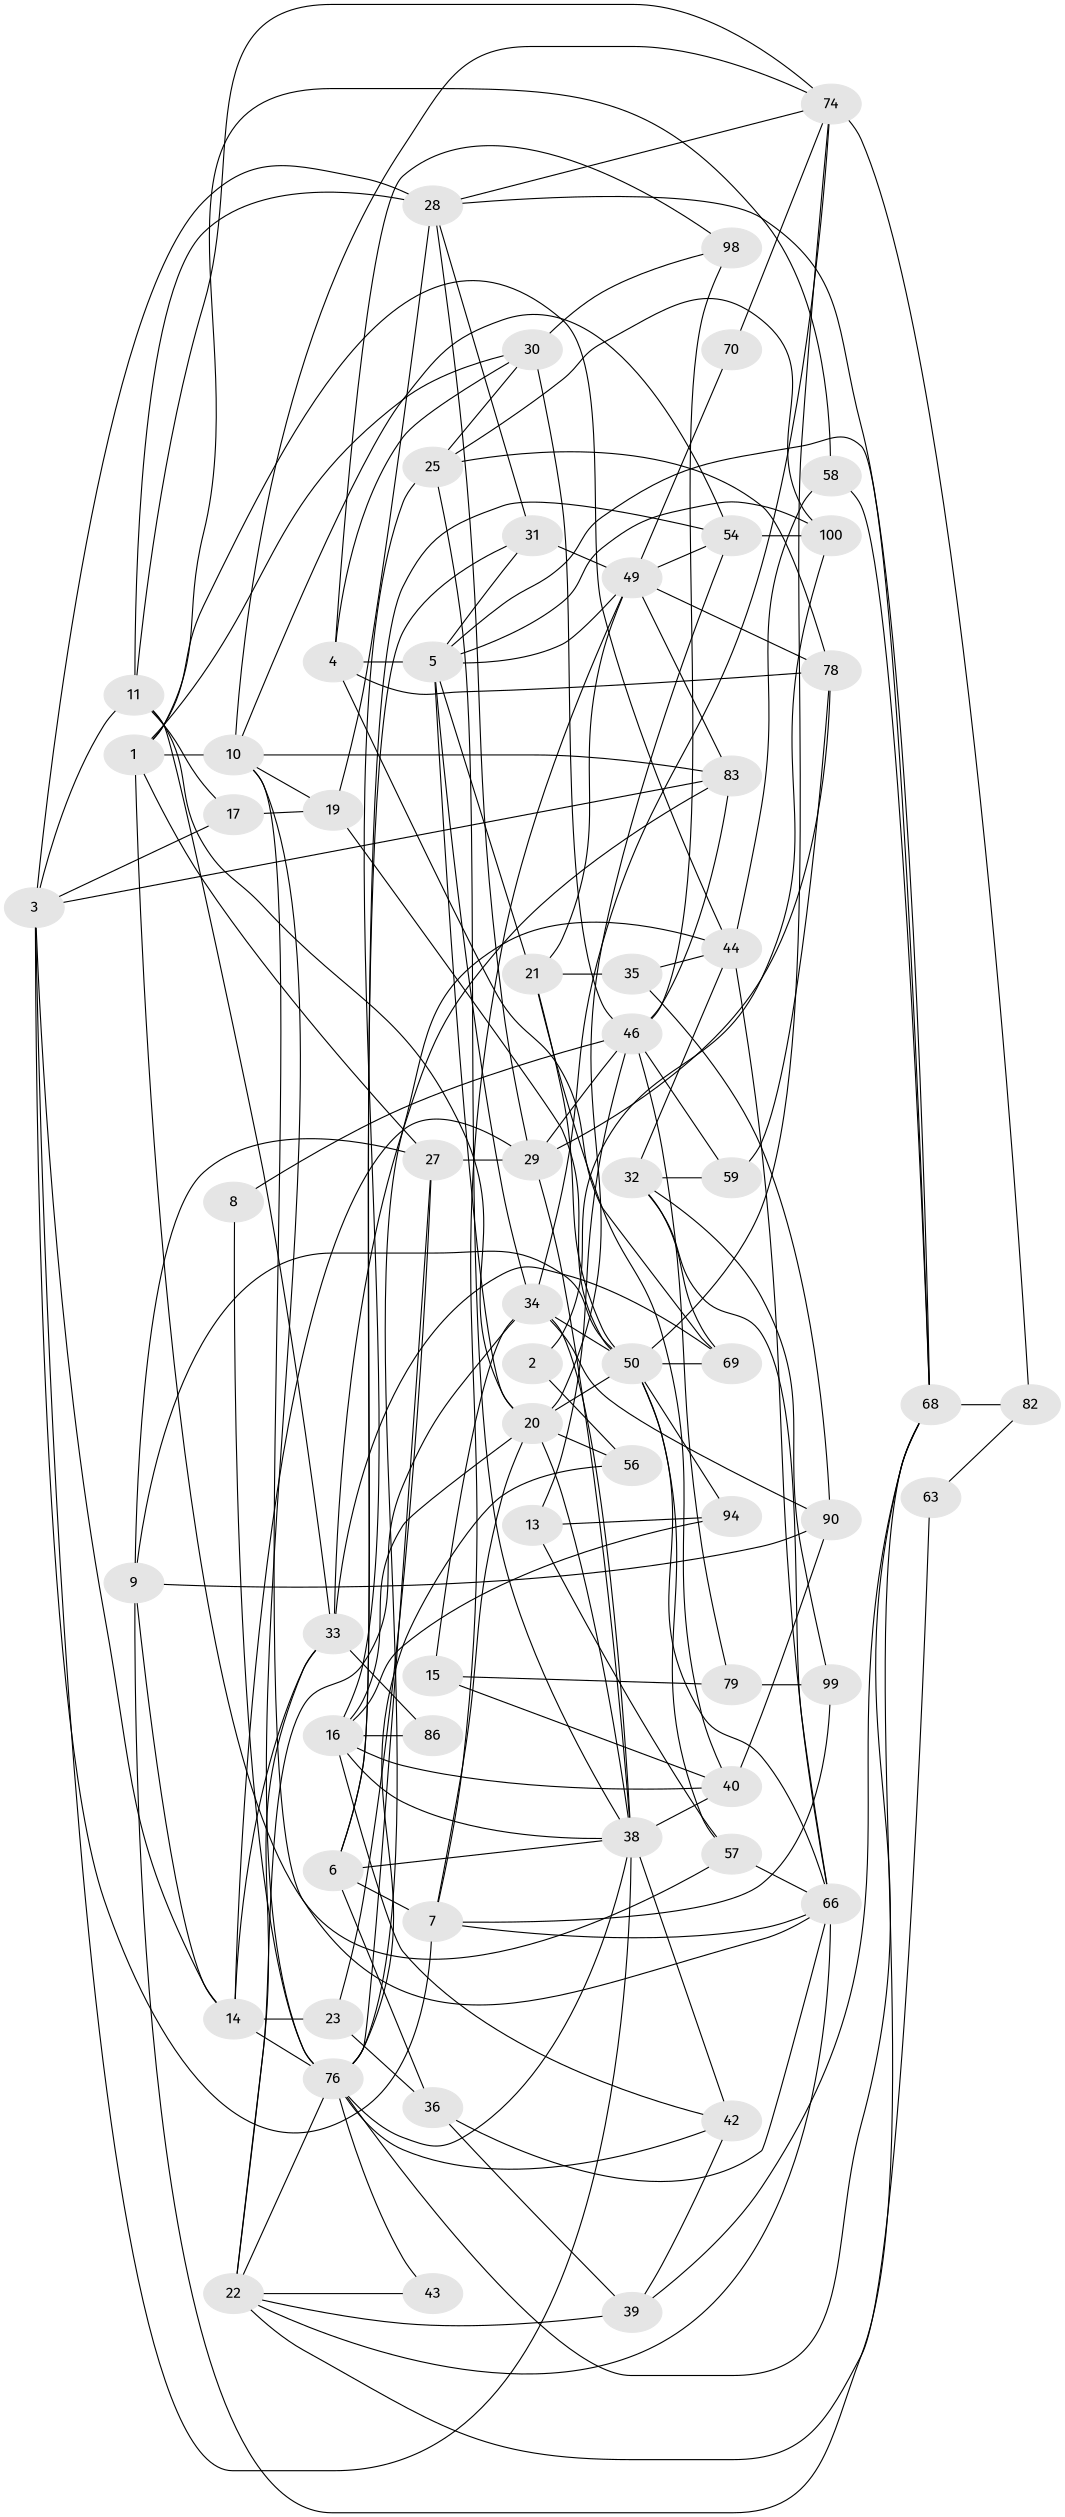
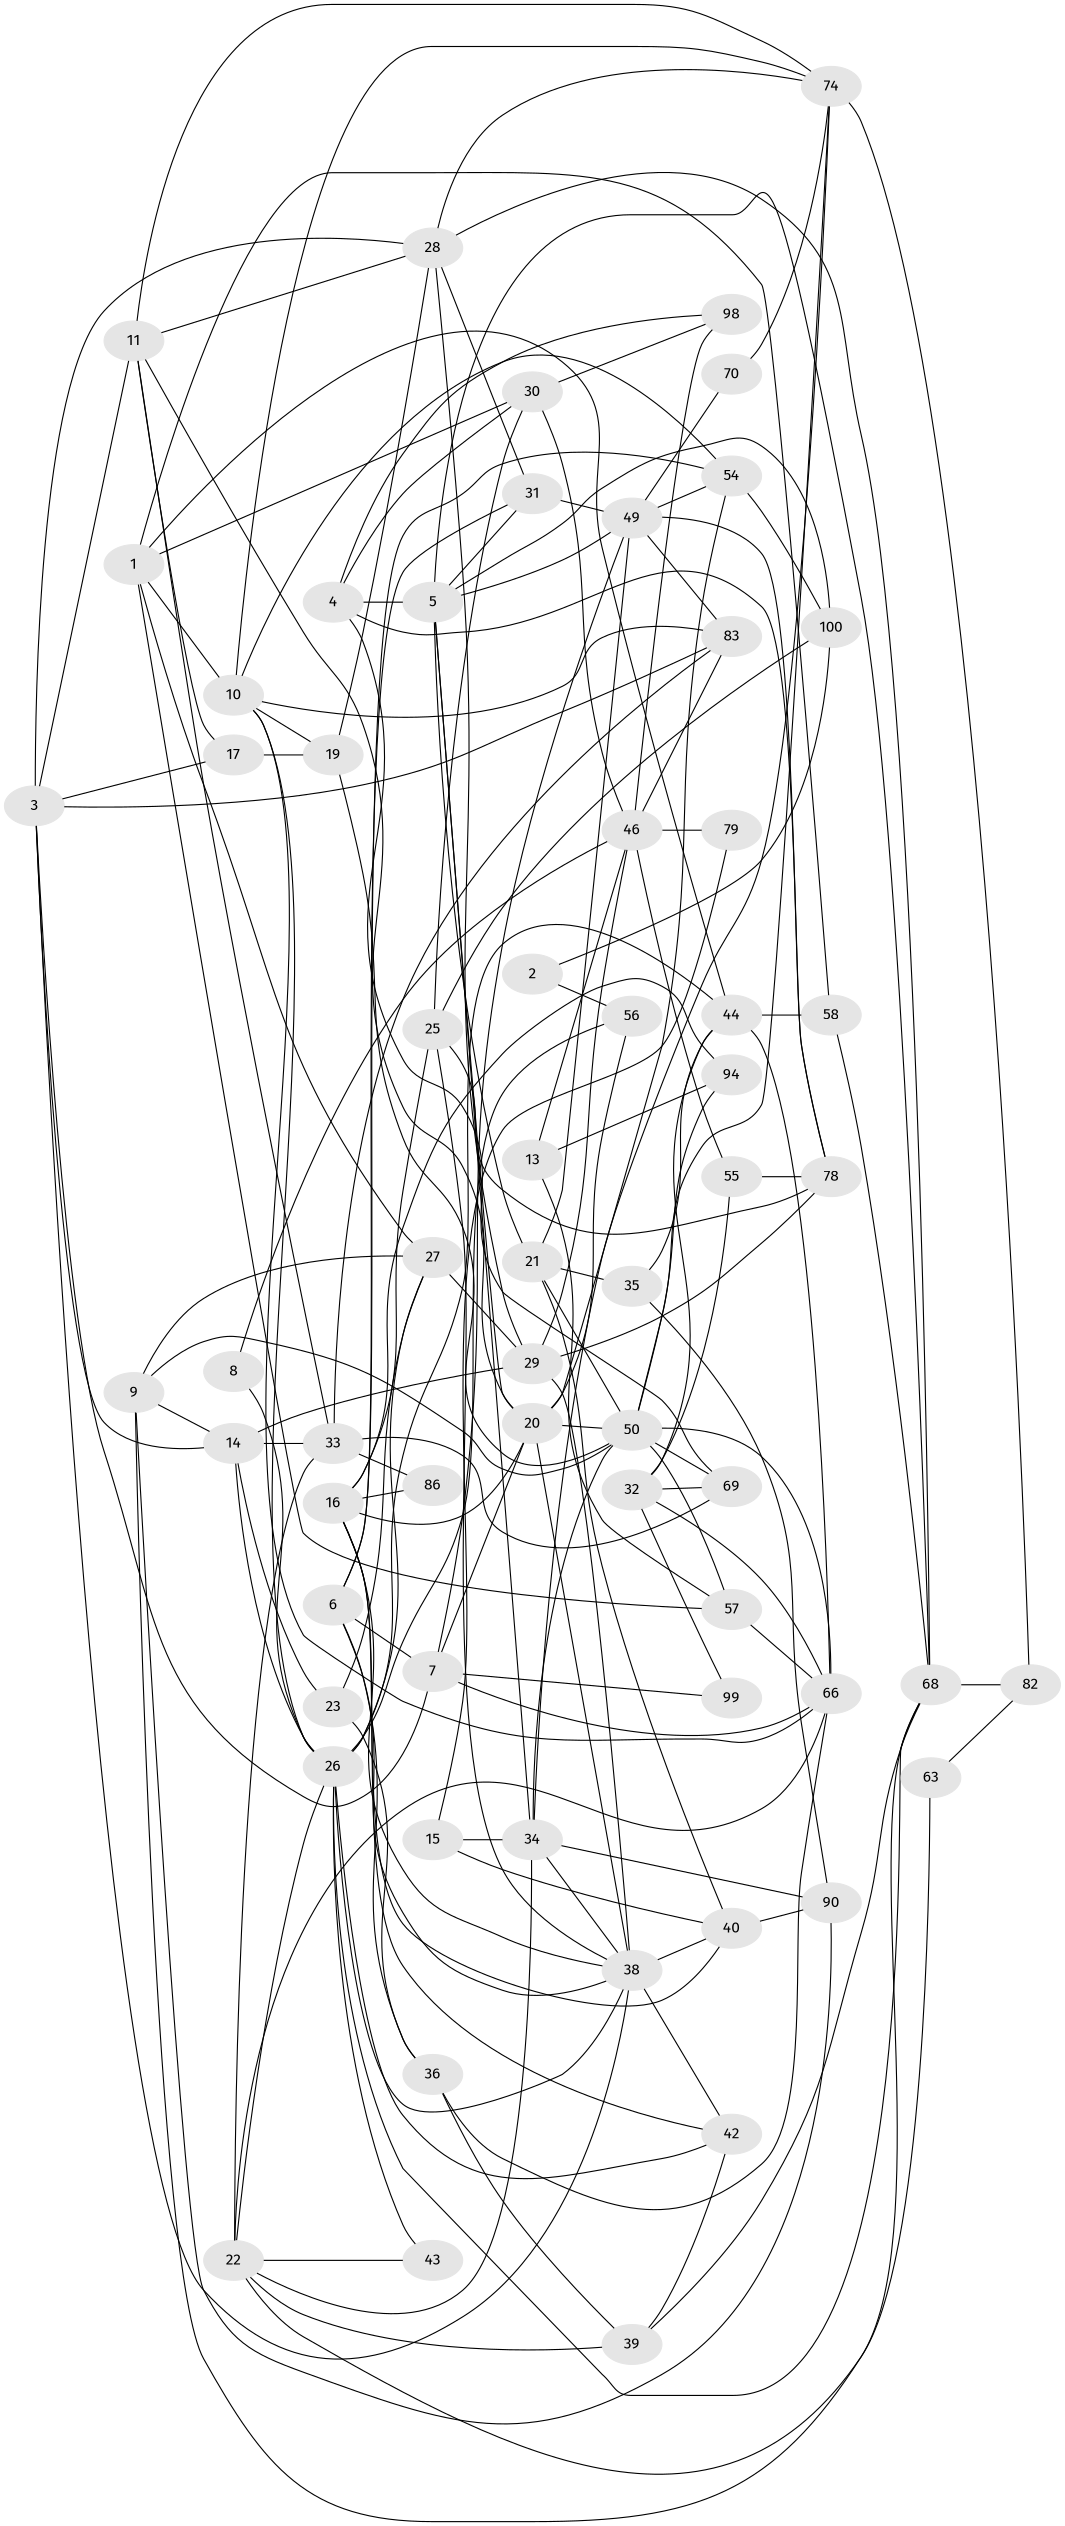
(732, 1178) -> (732, 1177)
(782, 1685) -> none
(333, 2079) -> (333, 1767)
